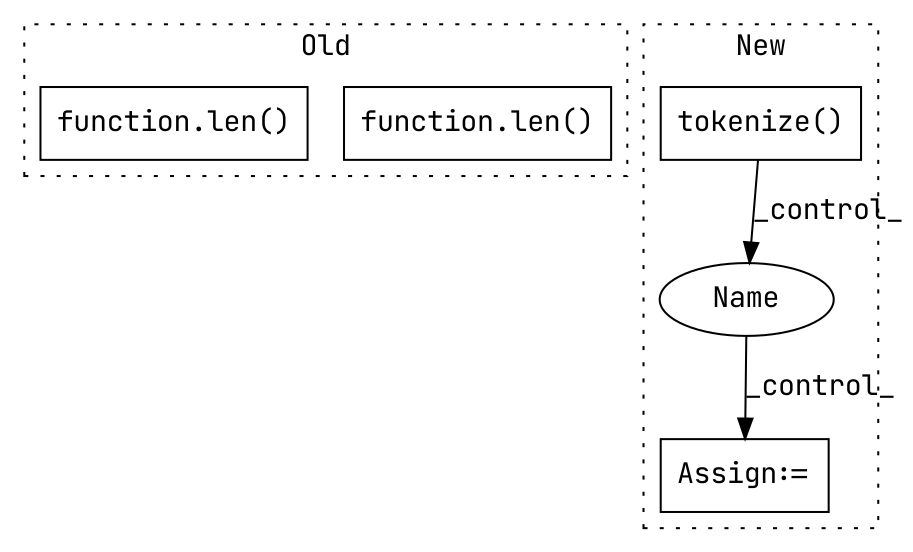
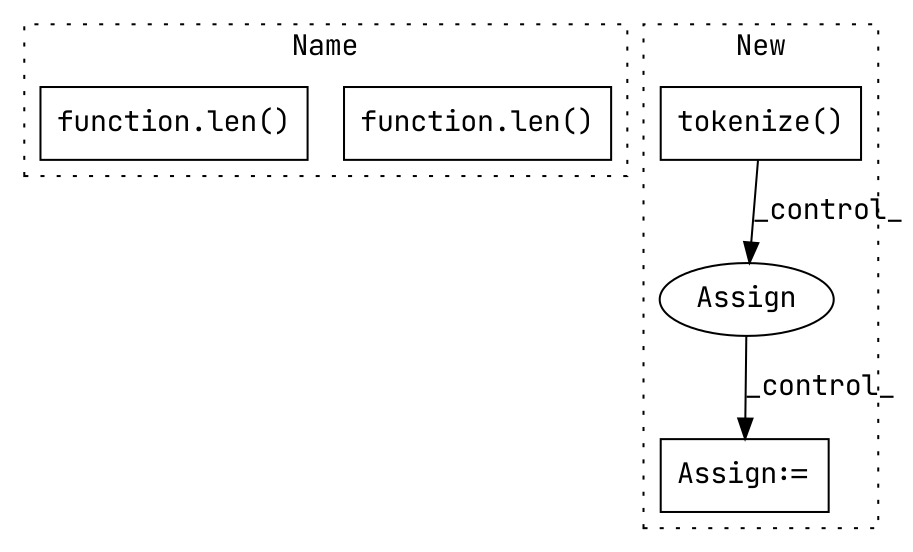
(326, 48) -> (326, 48)
(747, 299) -> (747, 299)
